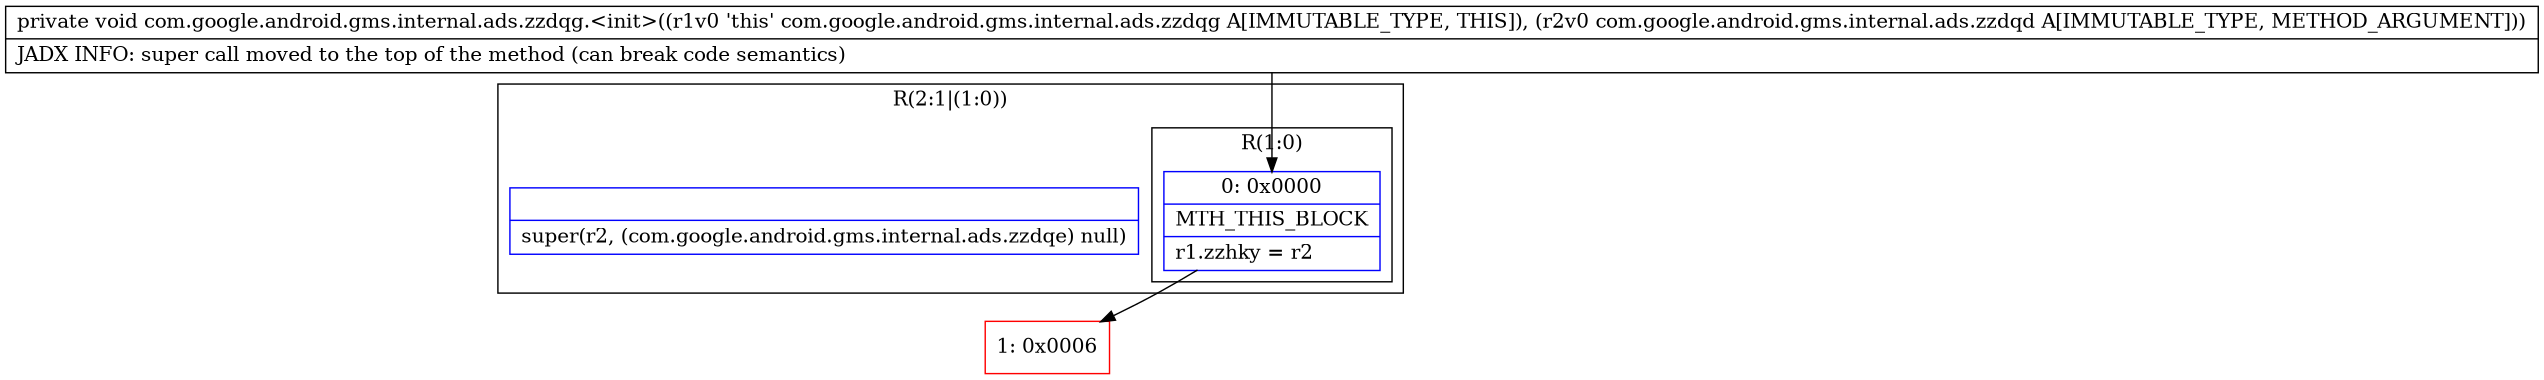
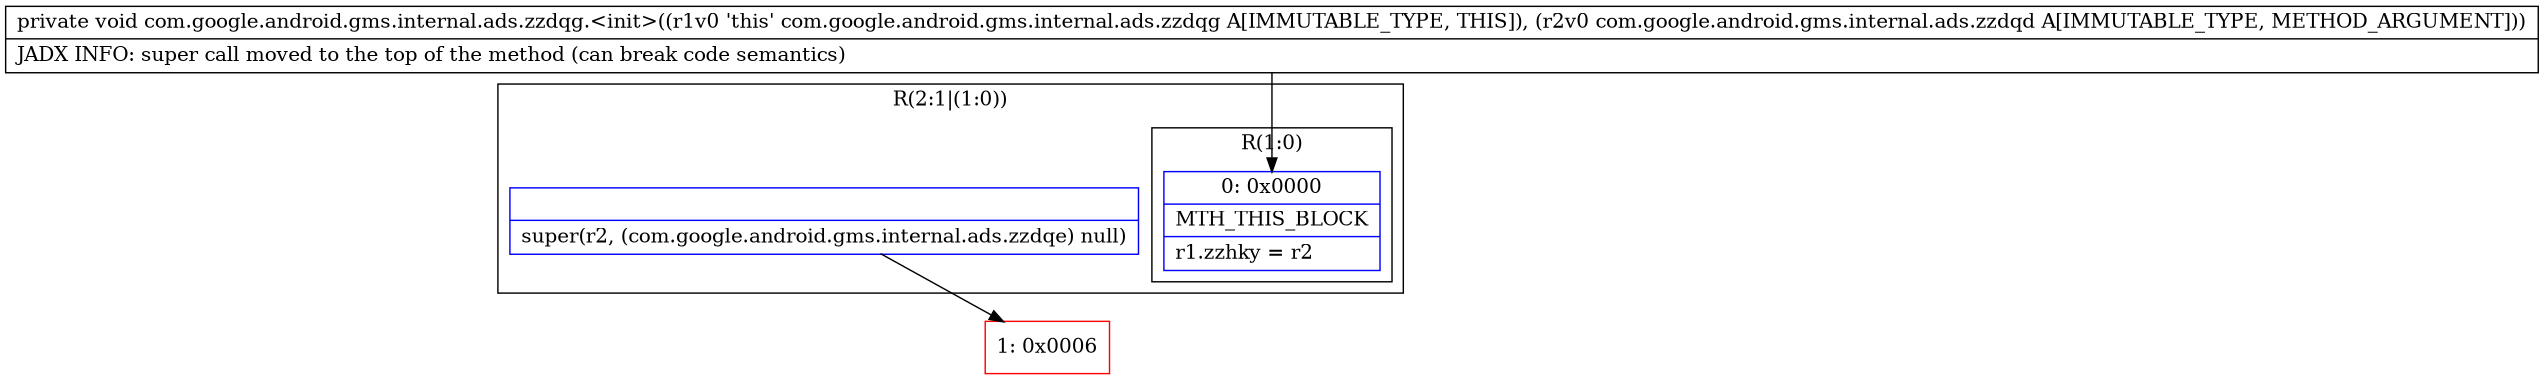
(1141, 302) -> (936, 284)
